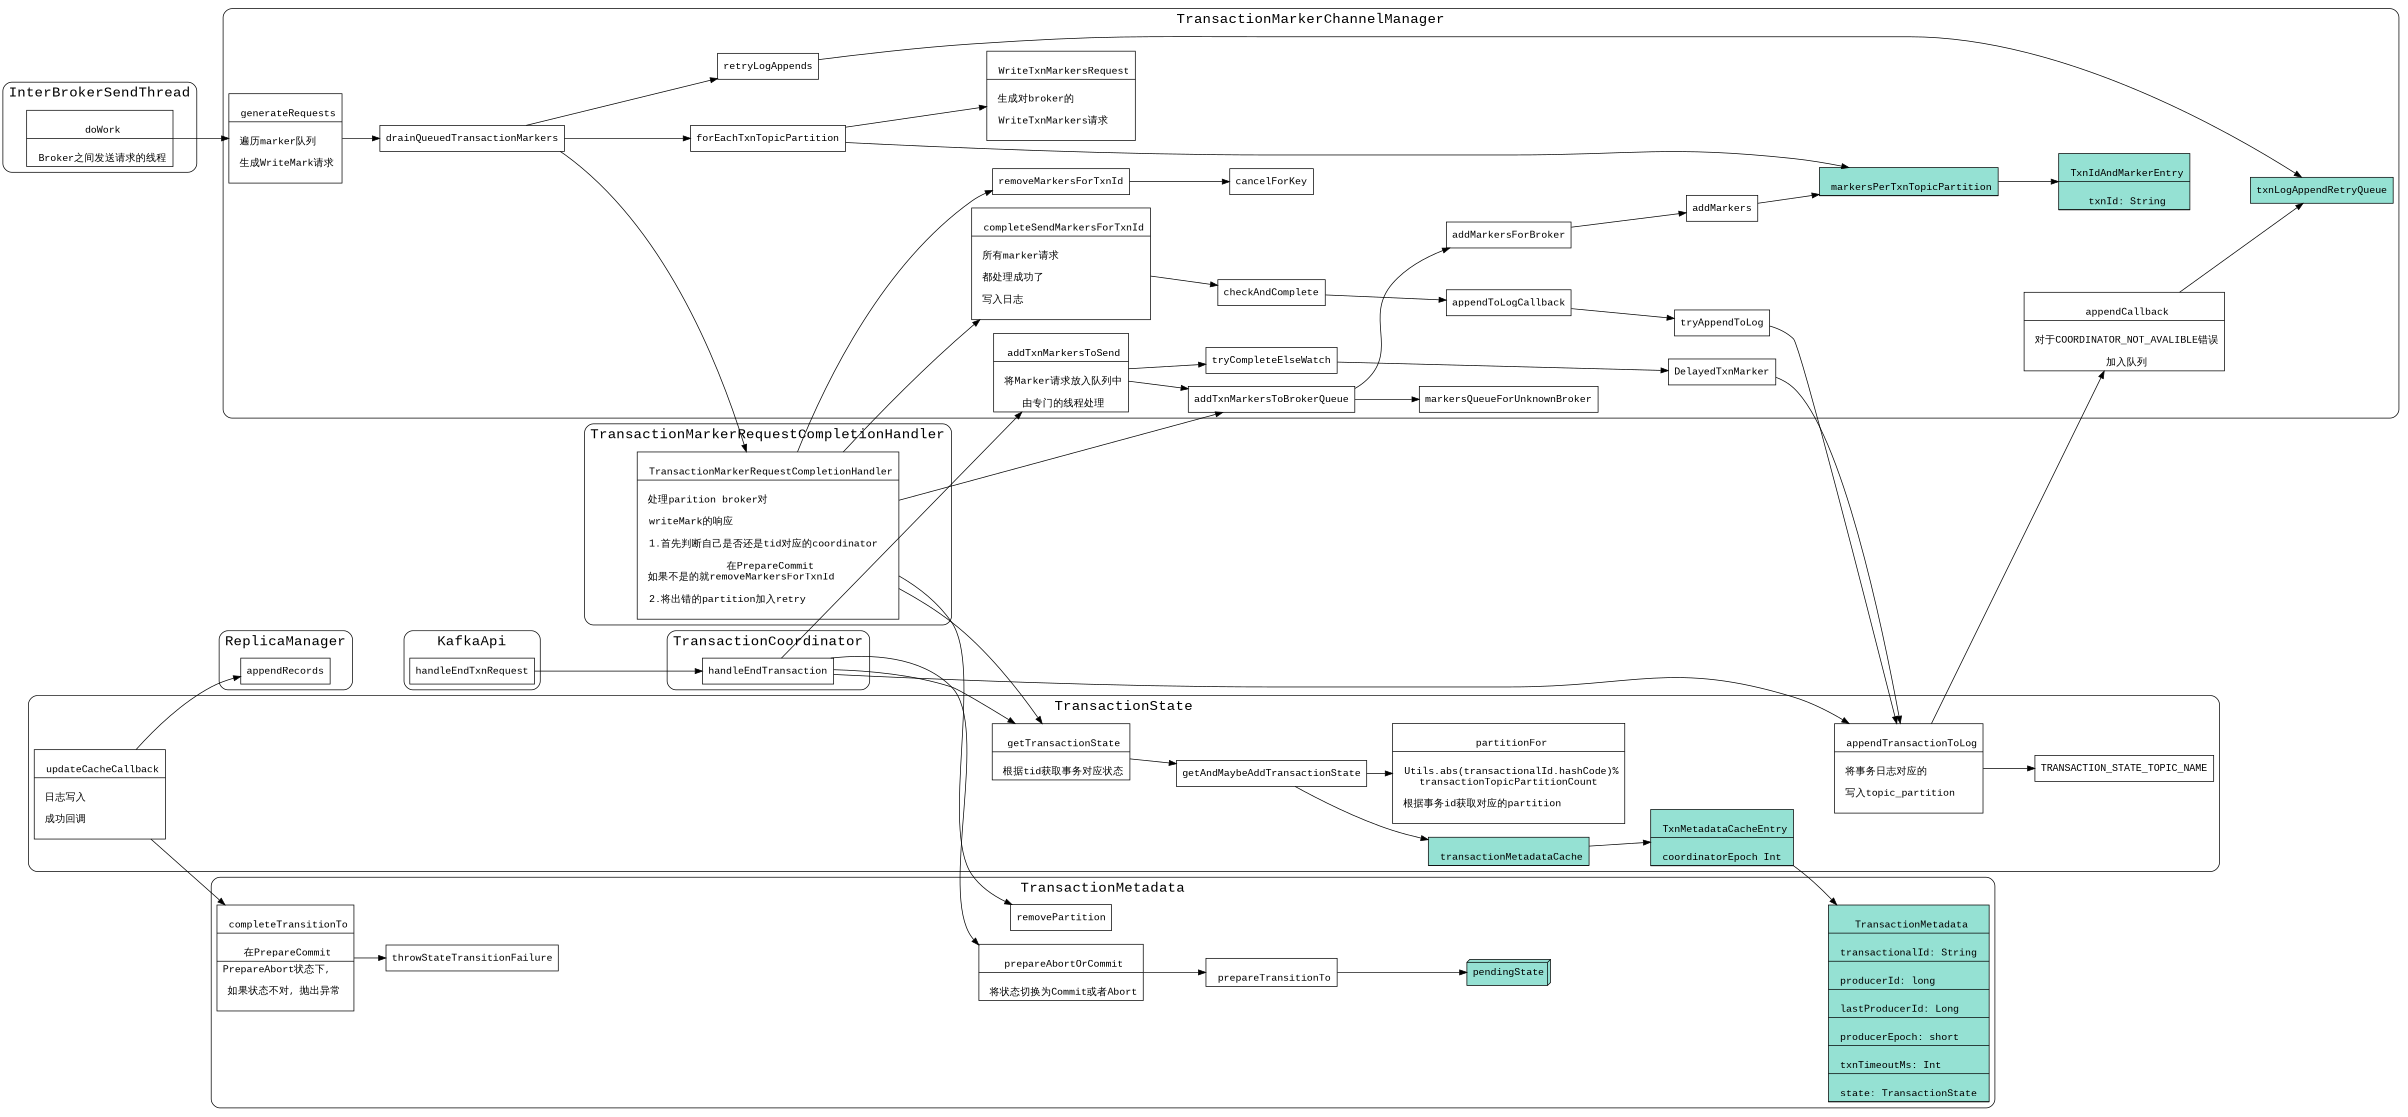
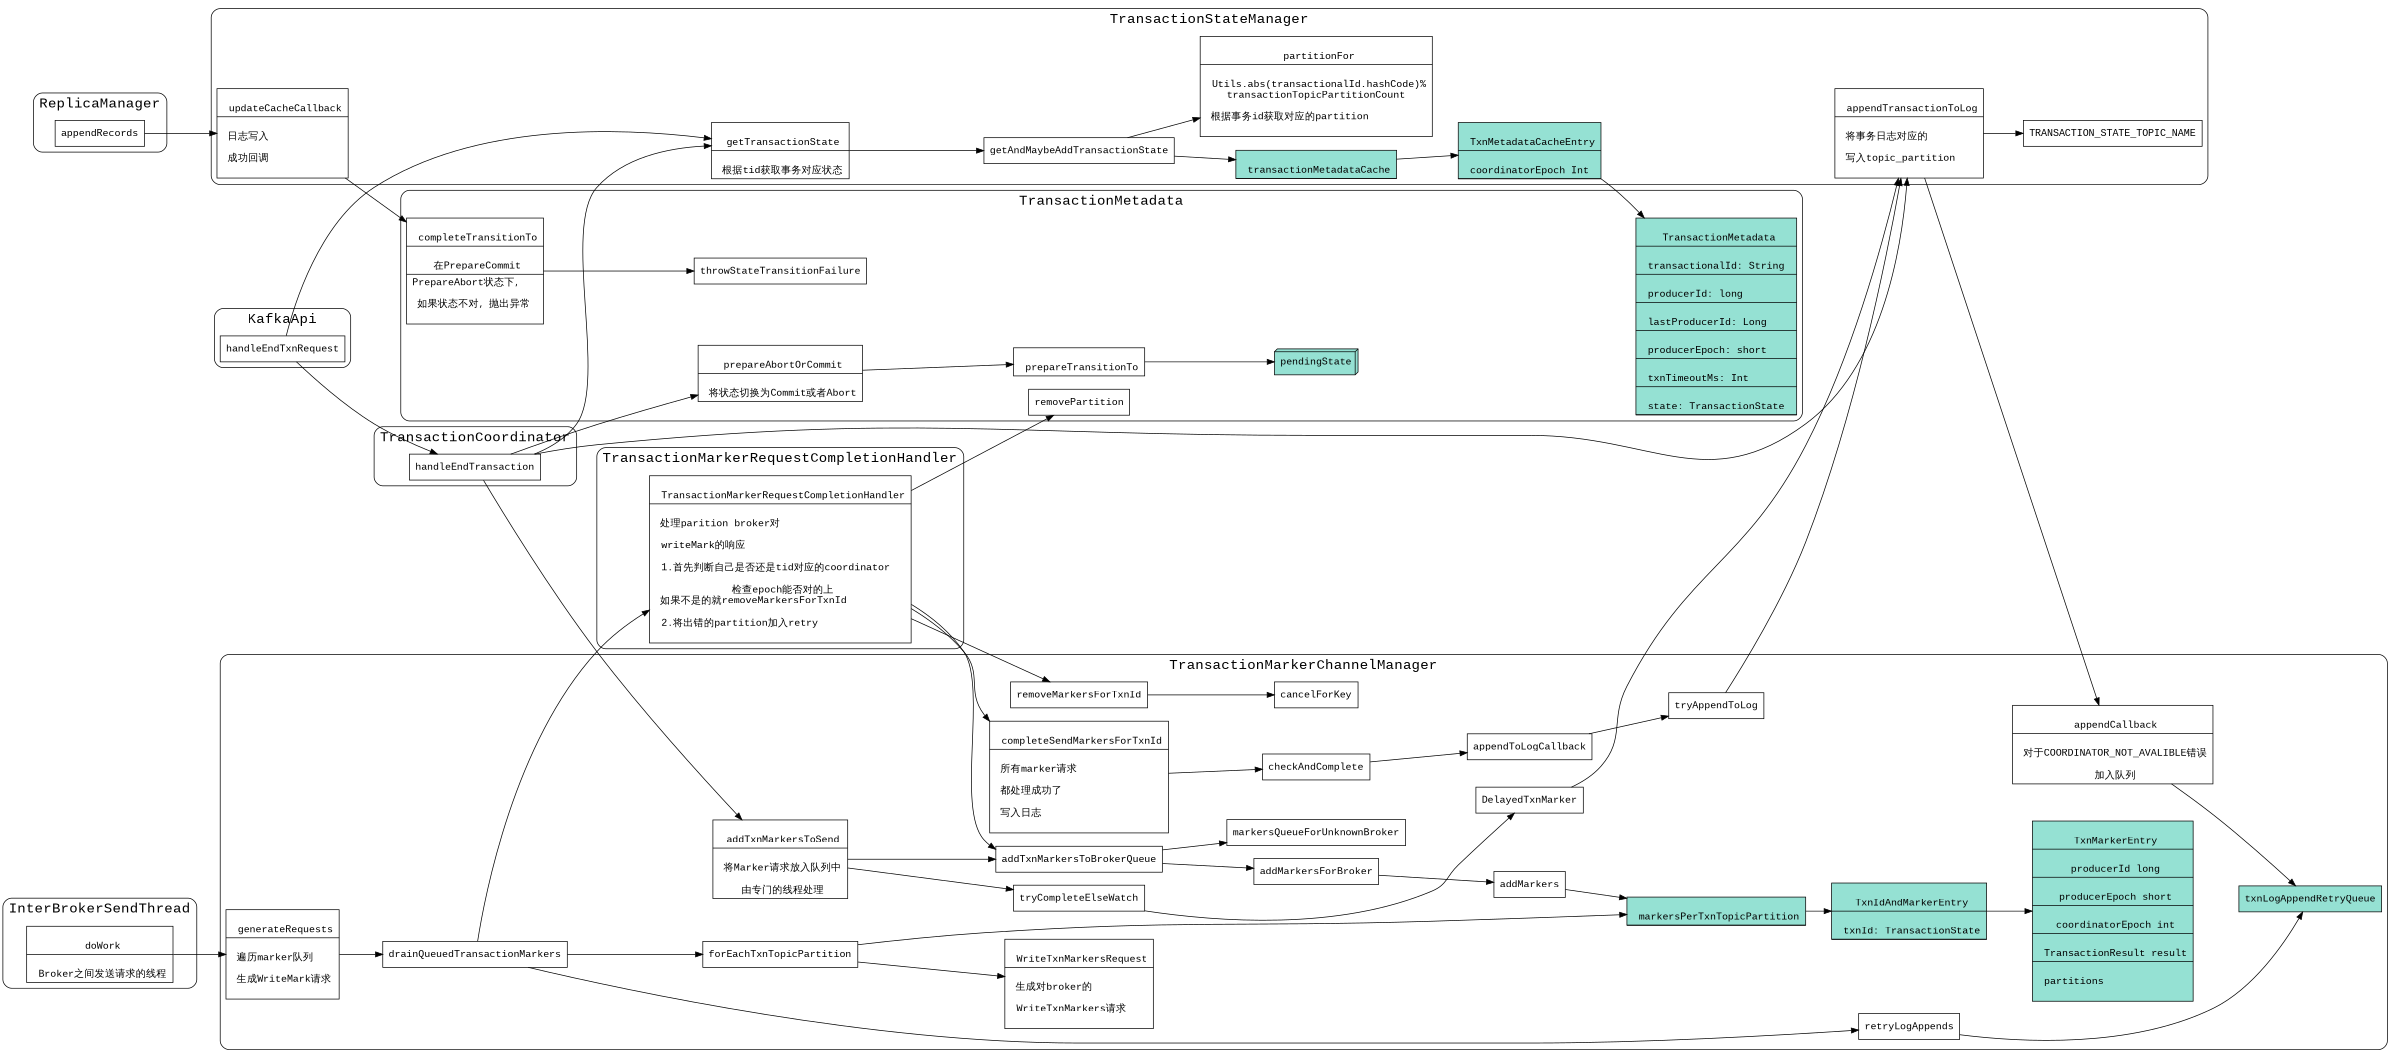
(2124, 201) -> (1909, 931)
(768, 566) -> (780, 590)
(977, 644) -> (449, 154)
(1124, 706) -> (1210, 19)
(180, 707) -> (177, 133)
none -> (2113, 911)
